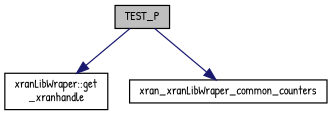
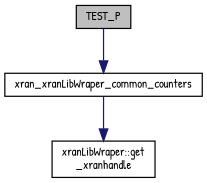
(108, 47) -> (104, 113)
